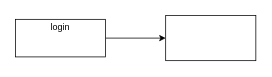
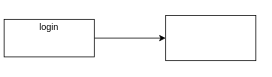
(60, 38) -> (49, 38)
